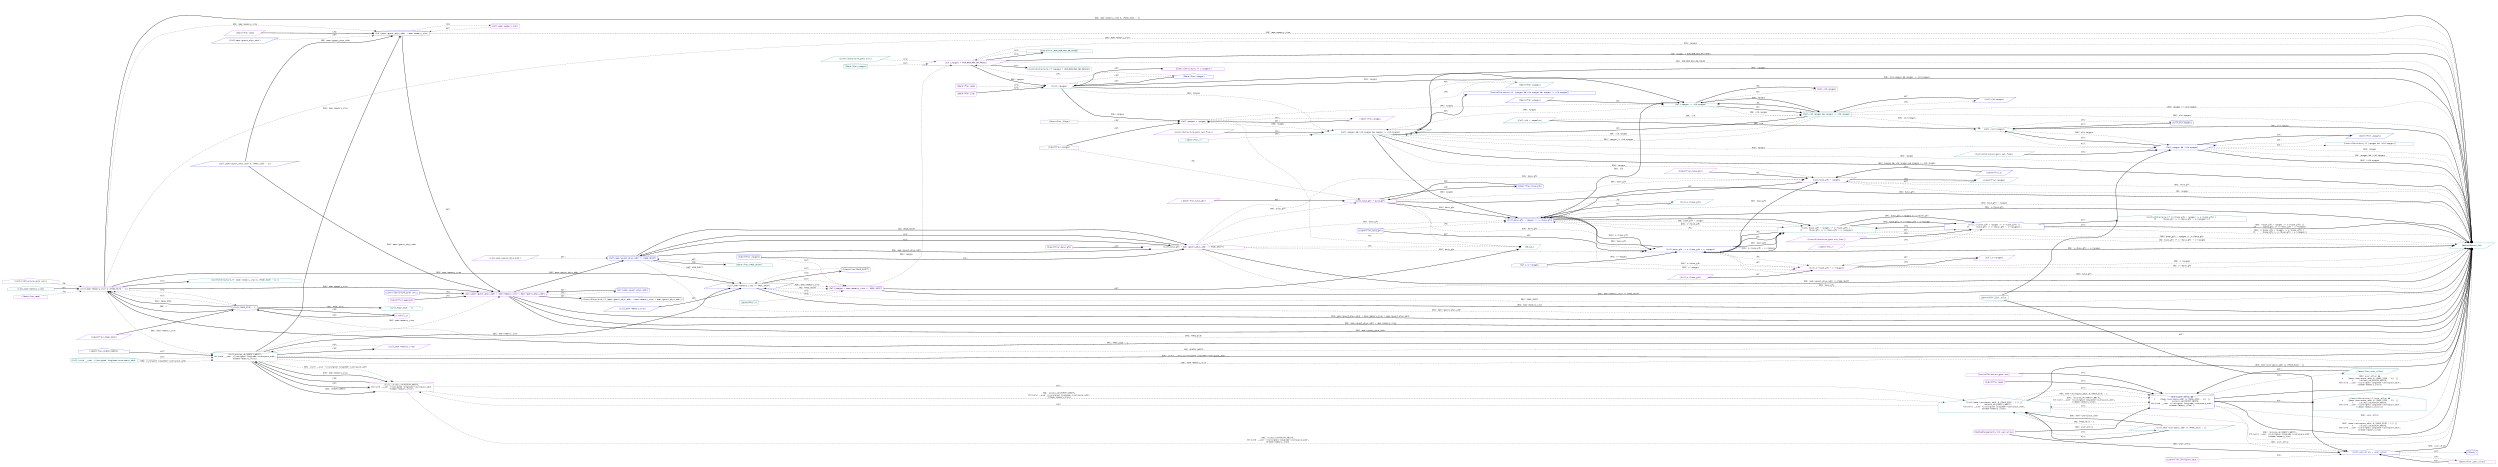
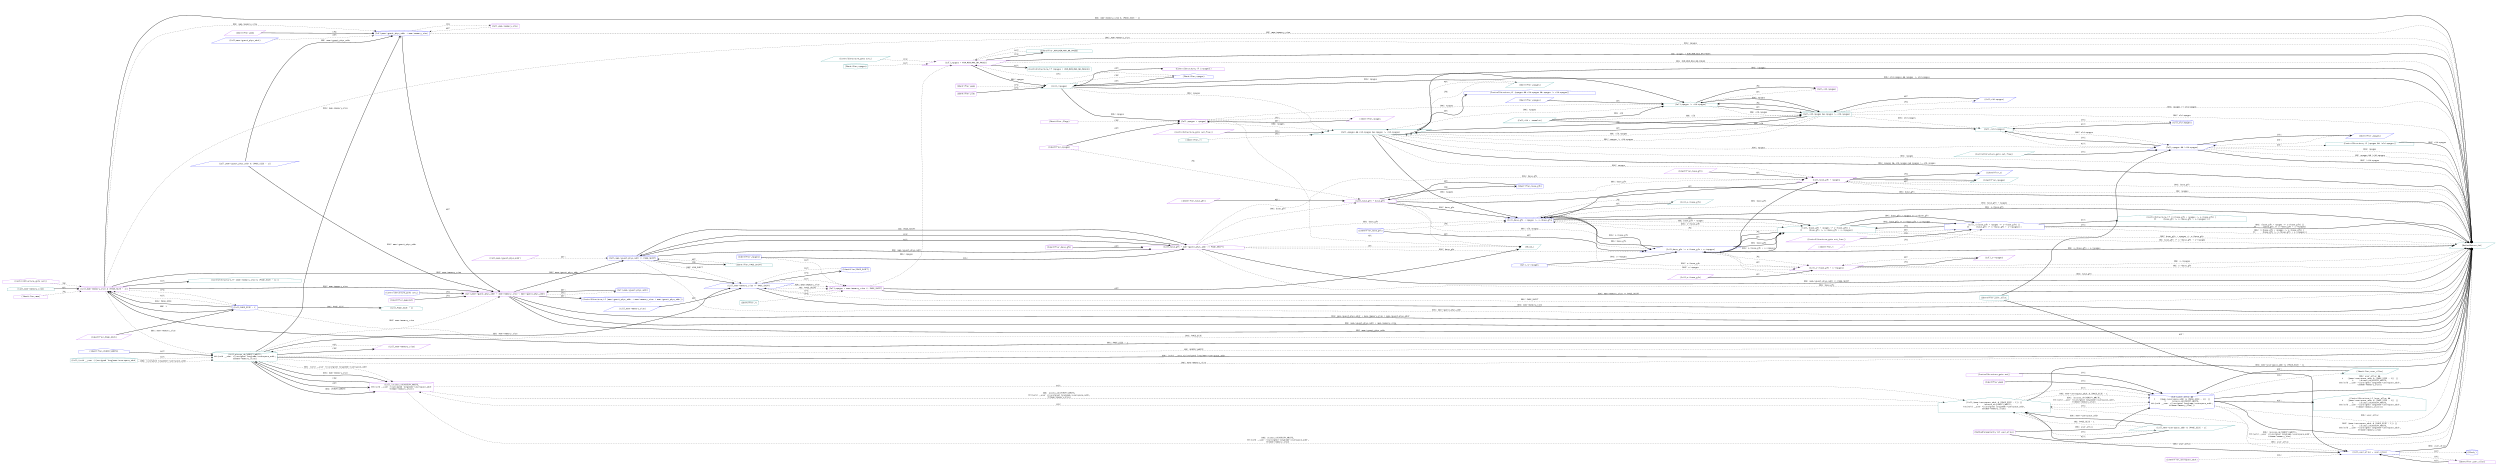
none -> (1613, 124)
(2283, 127) -> (2457, 170)
(1909, 168) -> (1915, 176)
(1632, 175) -> (1608, 117)
(1530, 229) -> (1530, 229)
(402, 316) -> none
